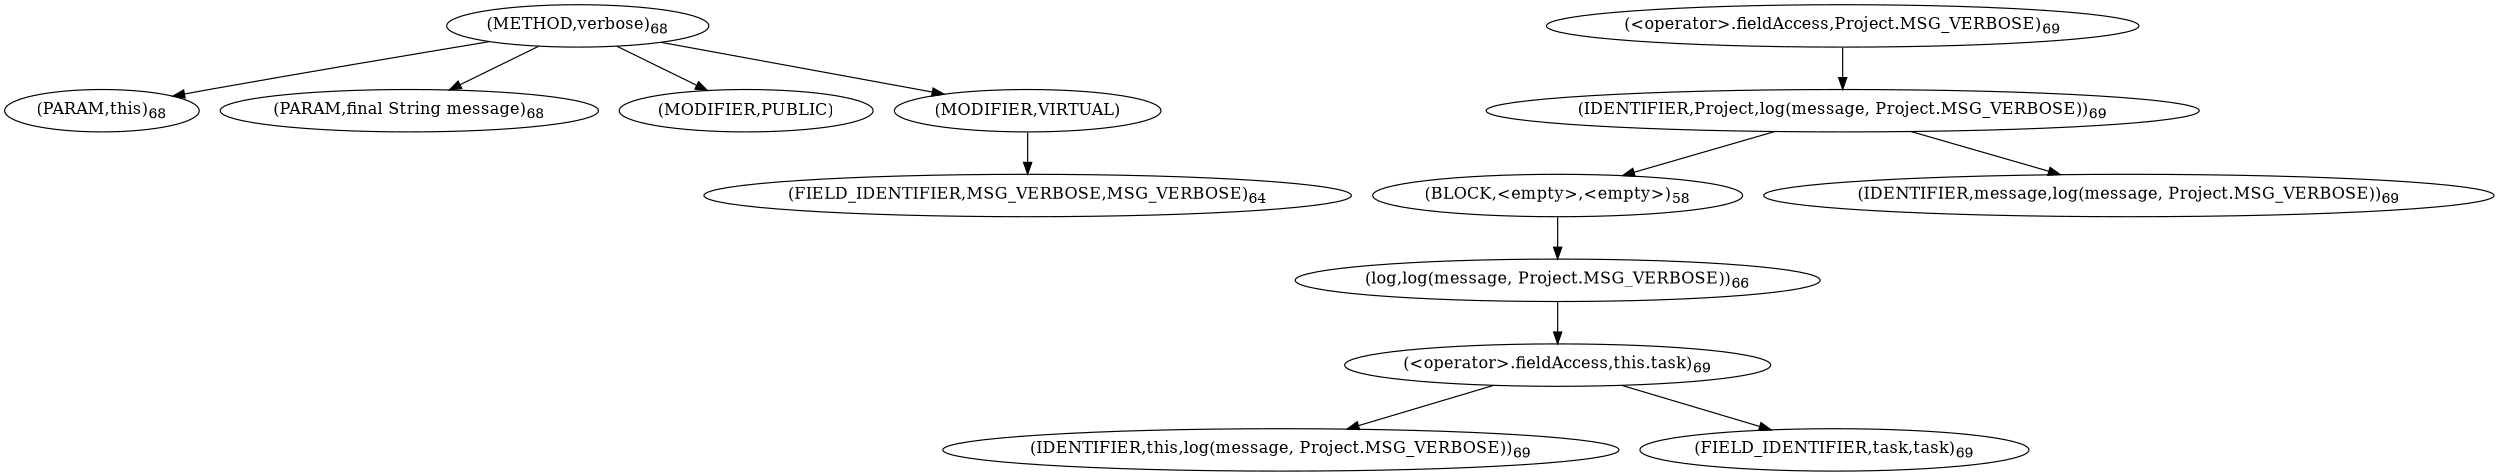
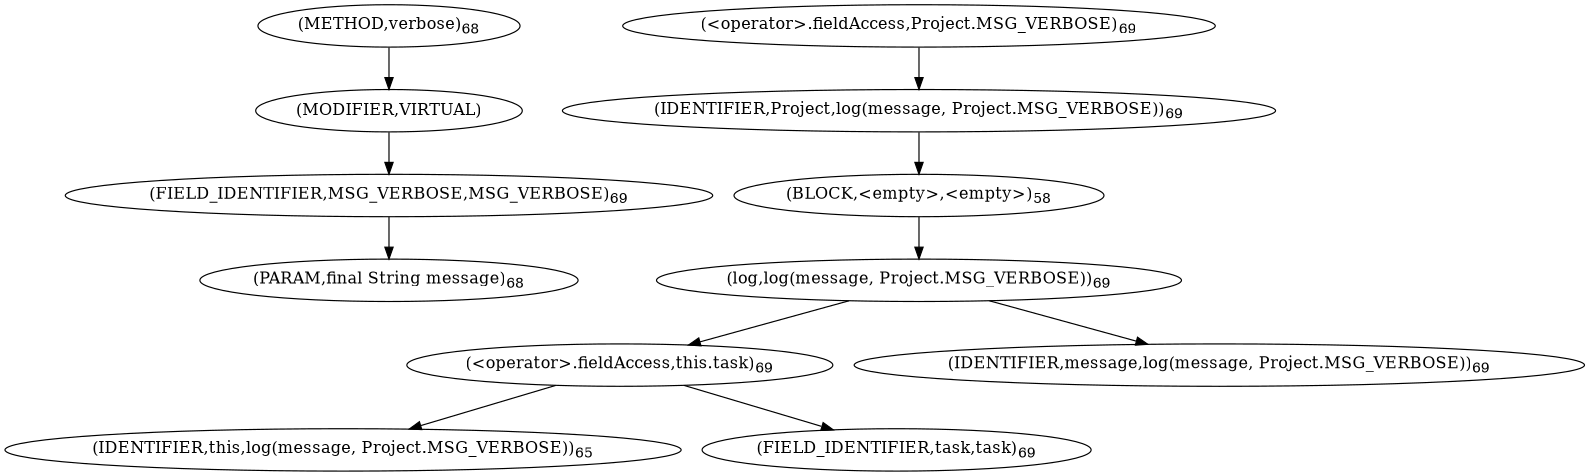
(499, 65) -> (389, 232)
(102, 111) -> none
(746, 111) -> none
(1980, 151) -> (1063, 321)
(1258, 194) -> (619, 194)
(1741, 279) -> (1102, 279)
(1522, 448) -> (584, 448)
